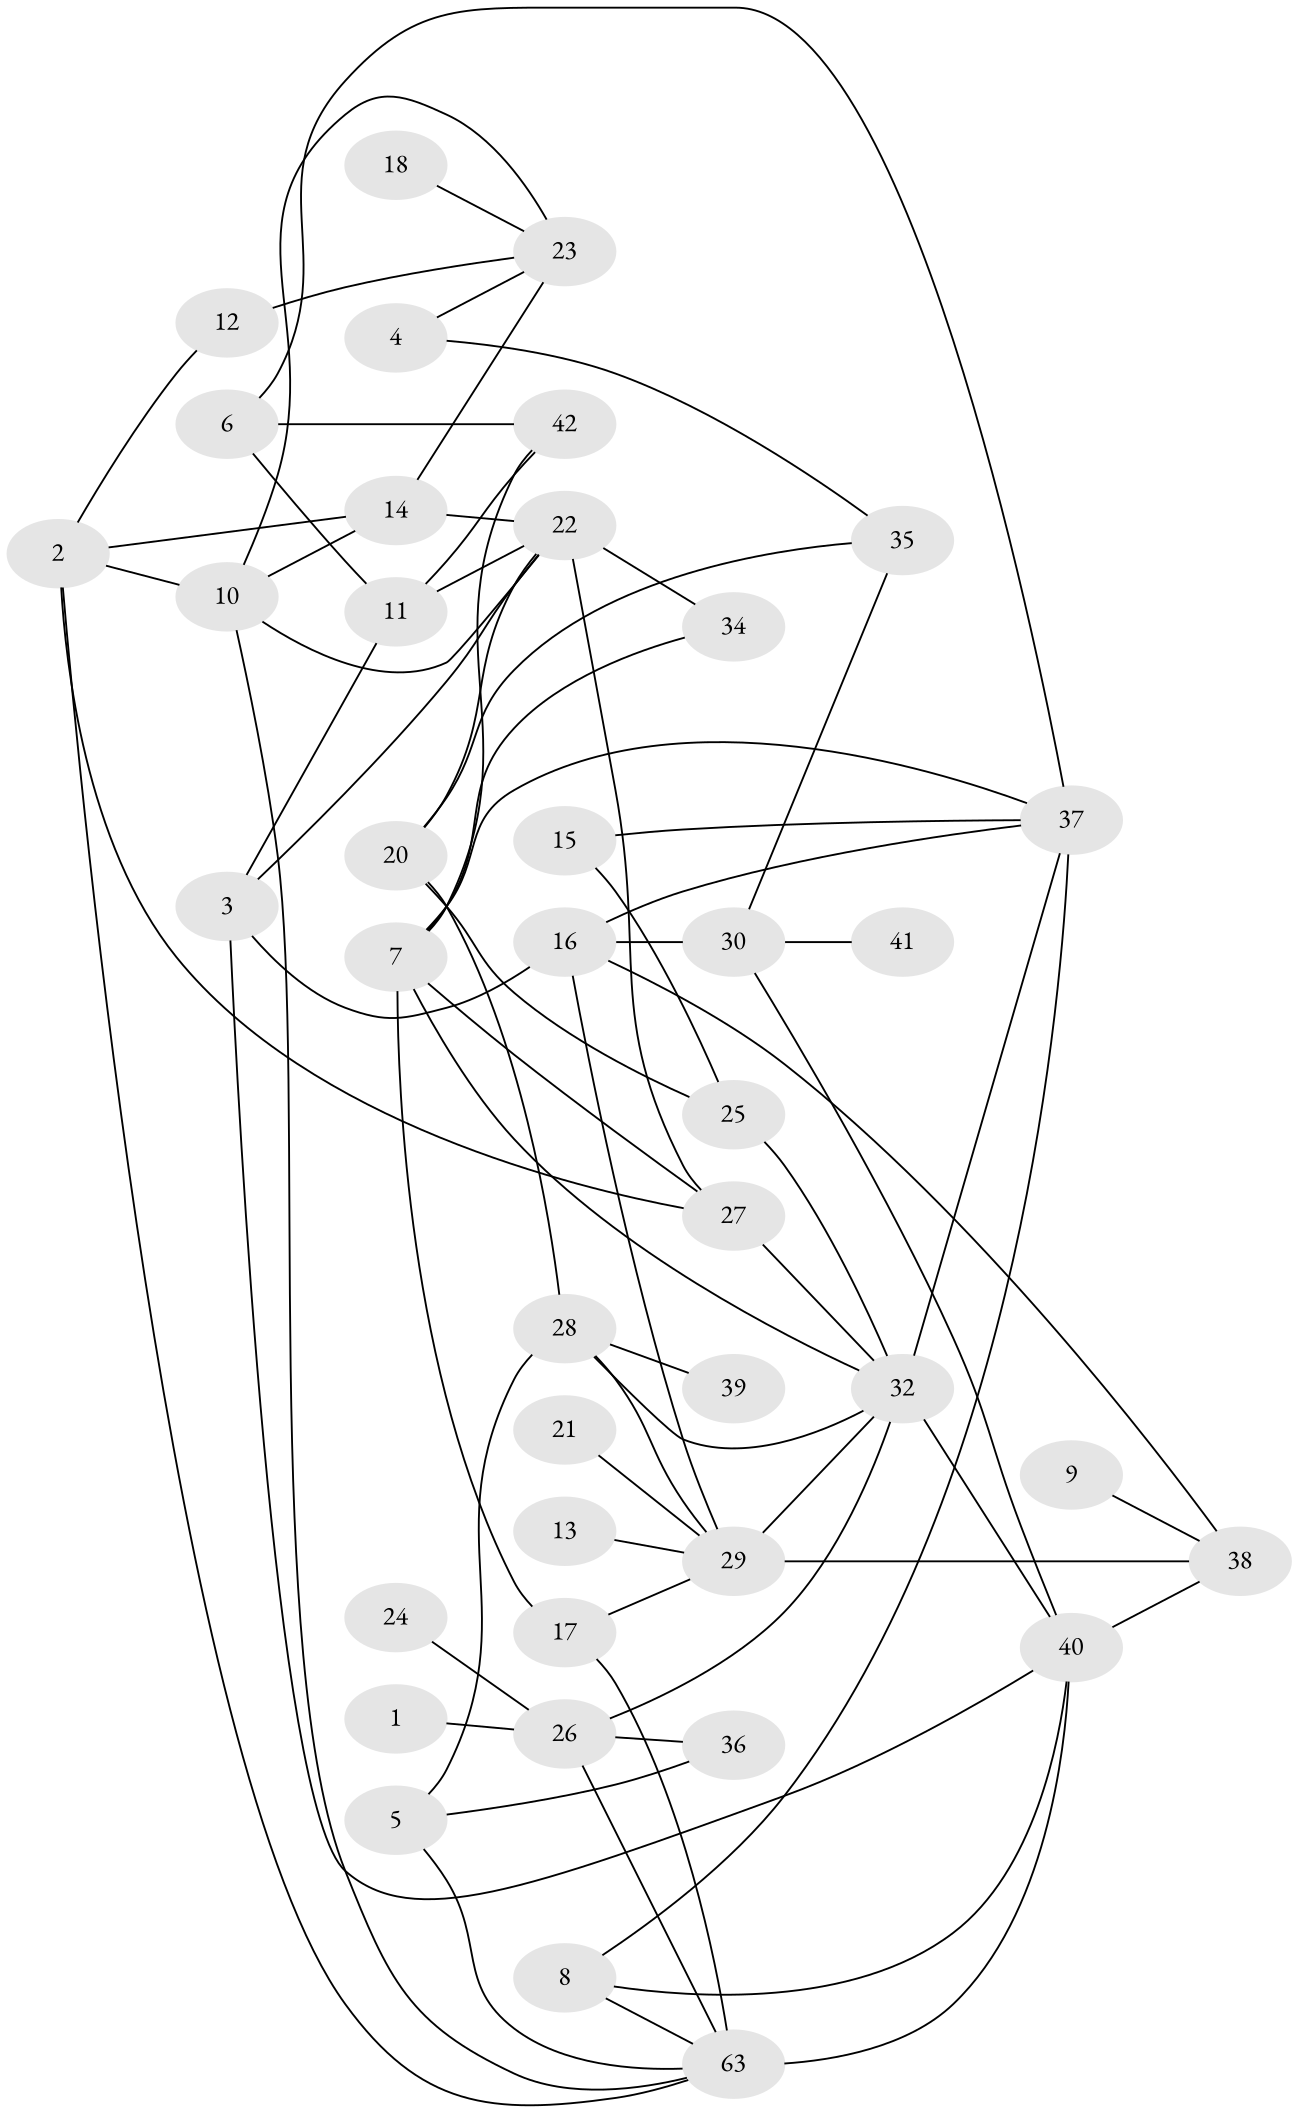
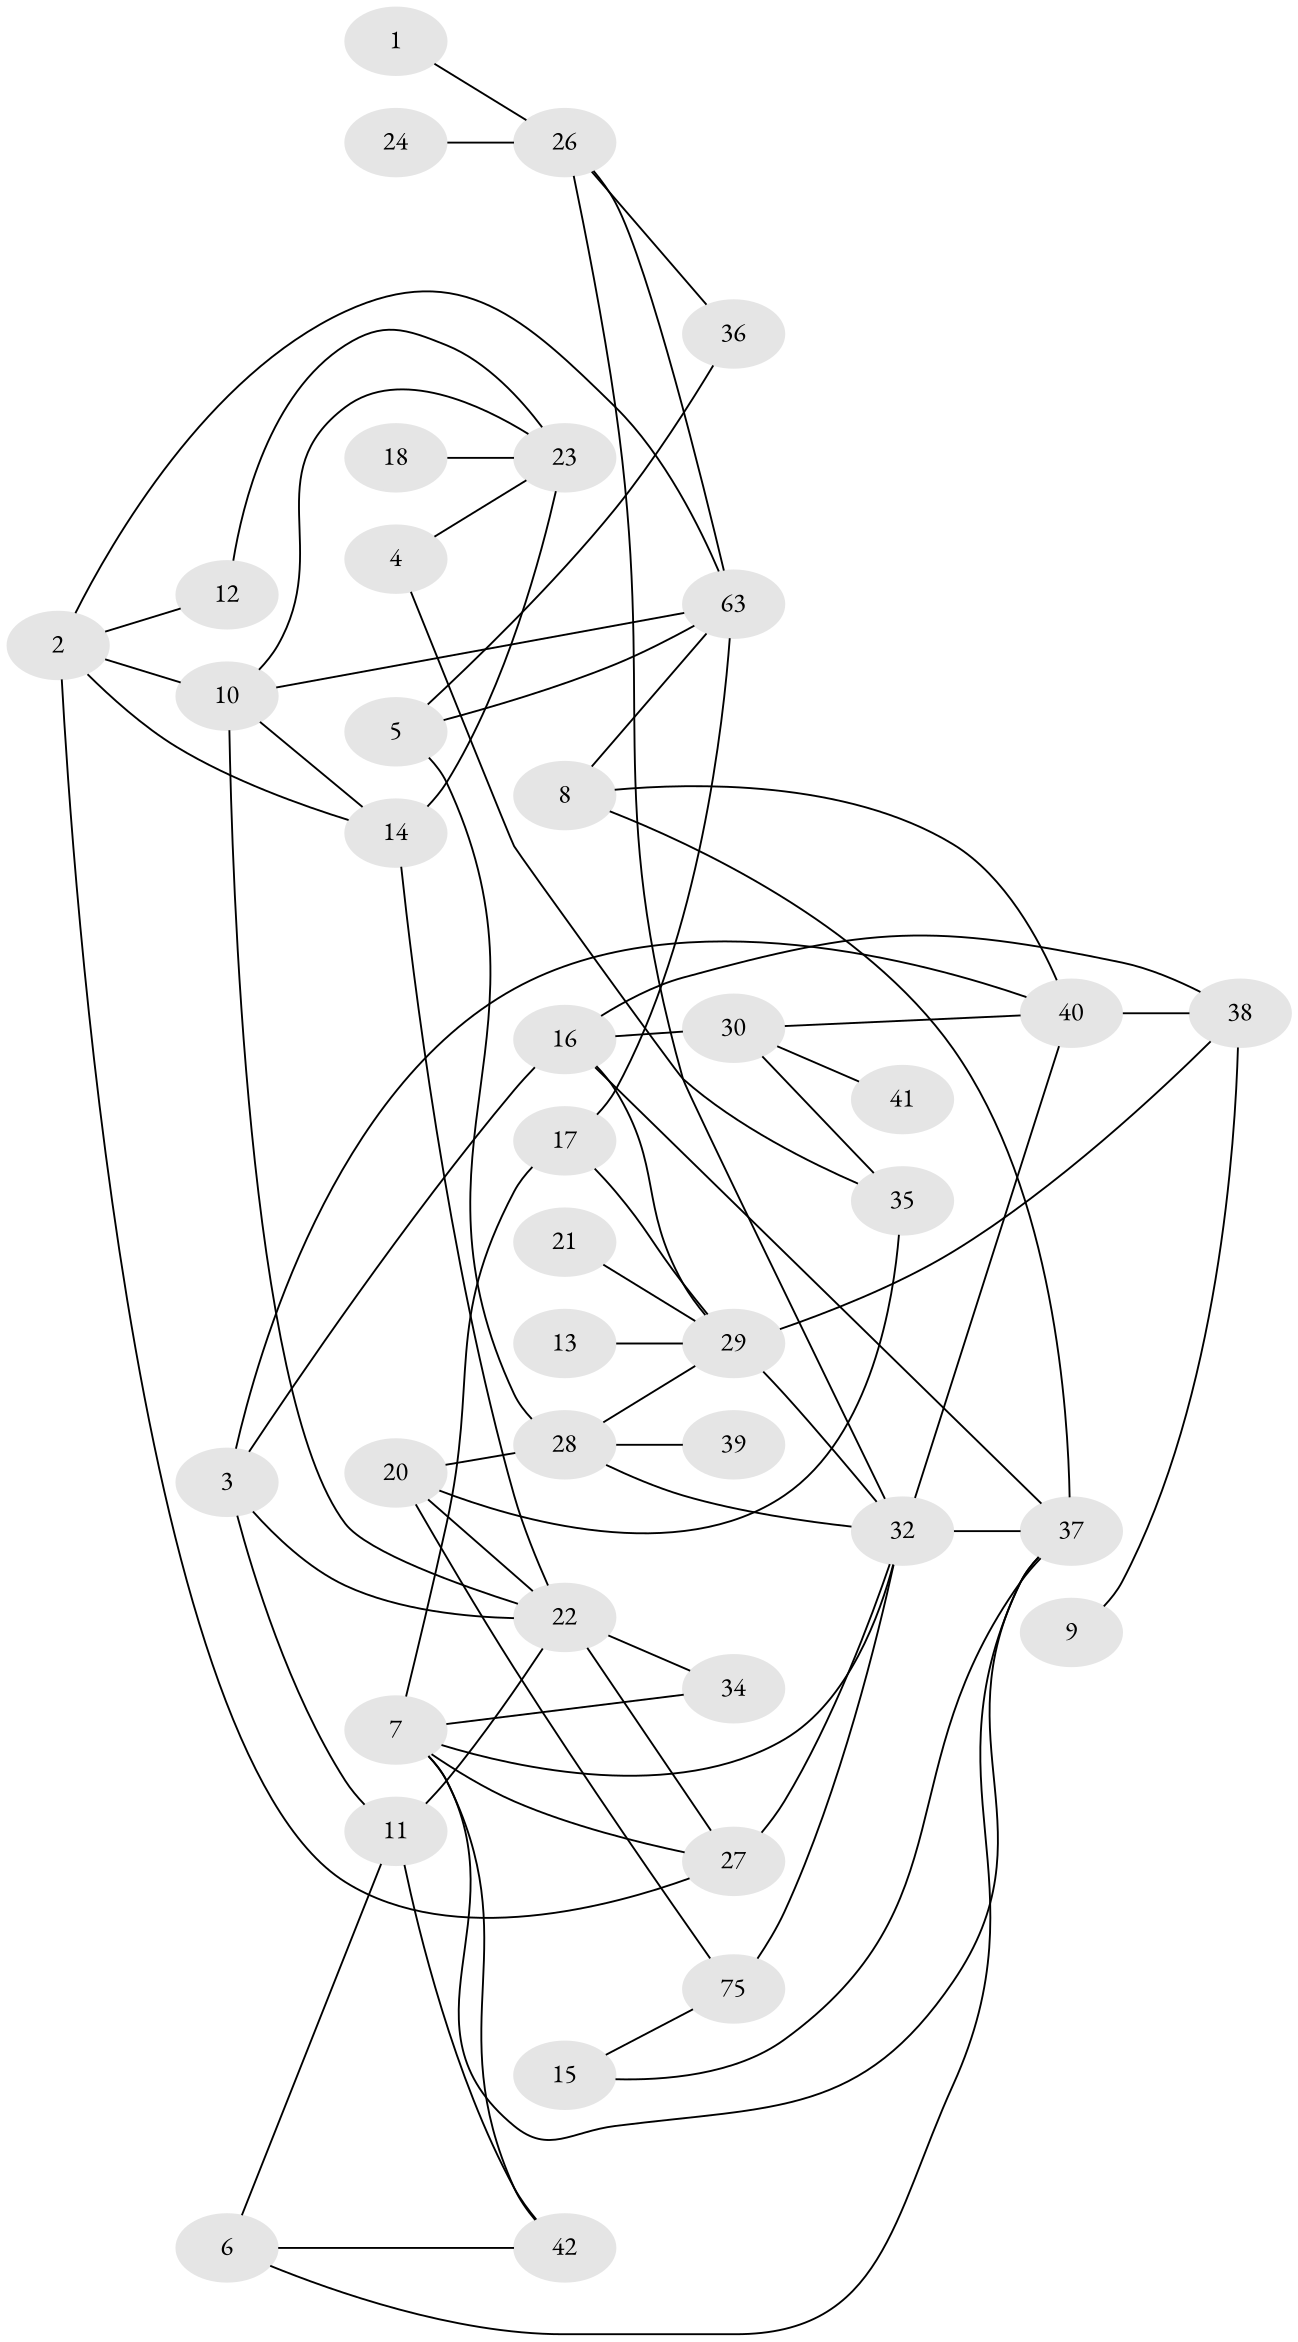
(734, 1115) -> (734, 1989)
(1003, 1937) -> none
